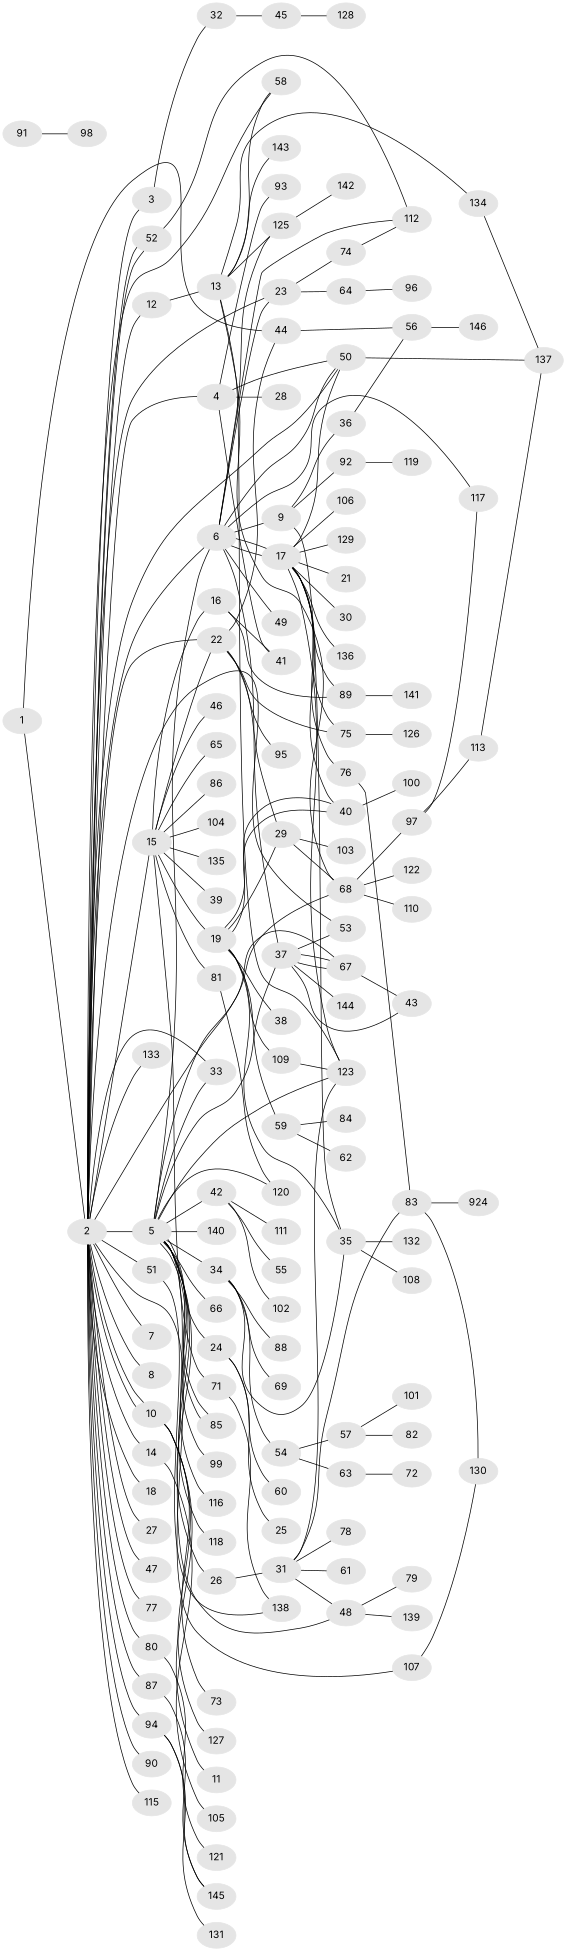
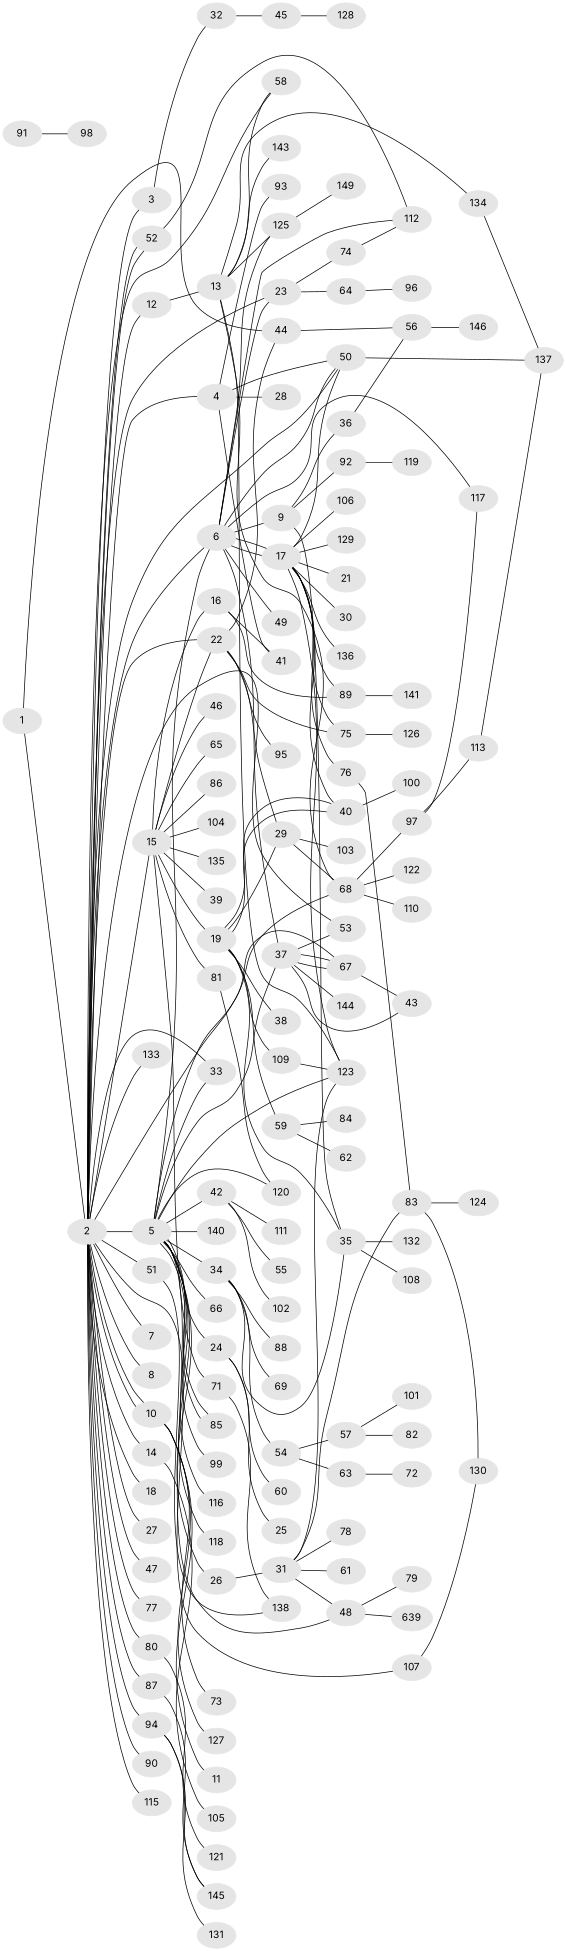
(346, 186) -> (346, 186)
(478, 1203) -> (478, 1203)
(412, 1618) -> (412, 1618)
